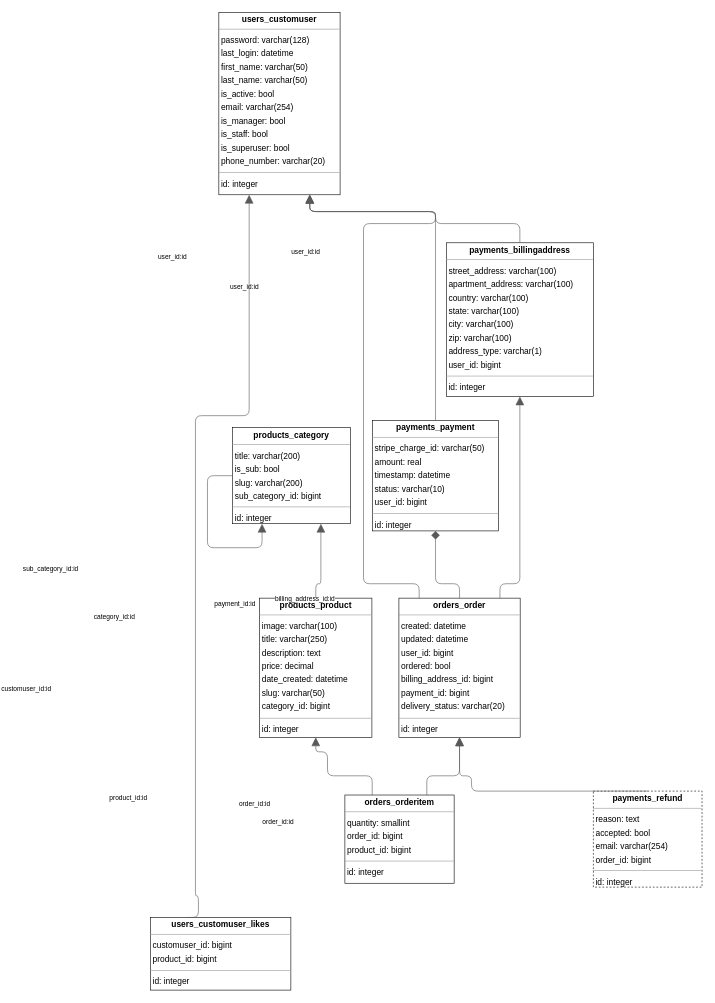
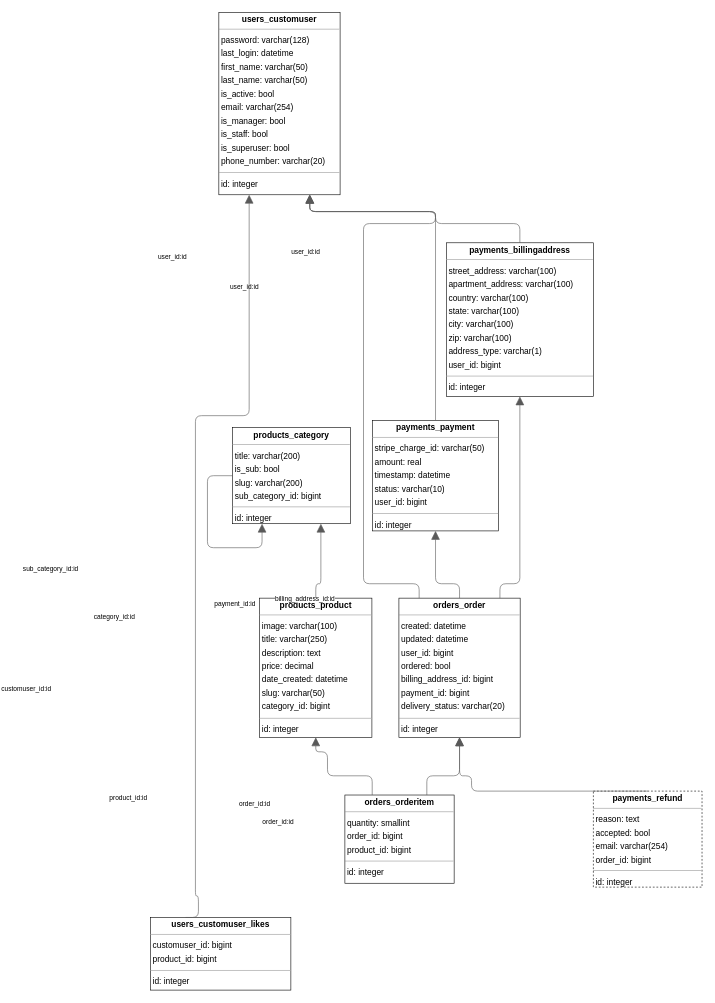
(435, 540) -> (435, 540)
